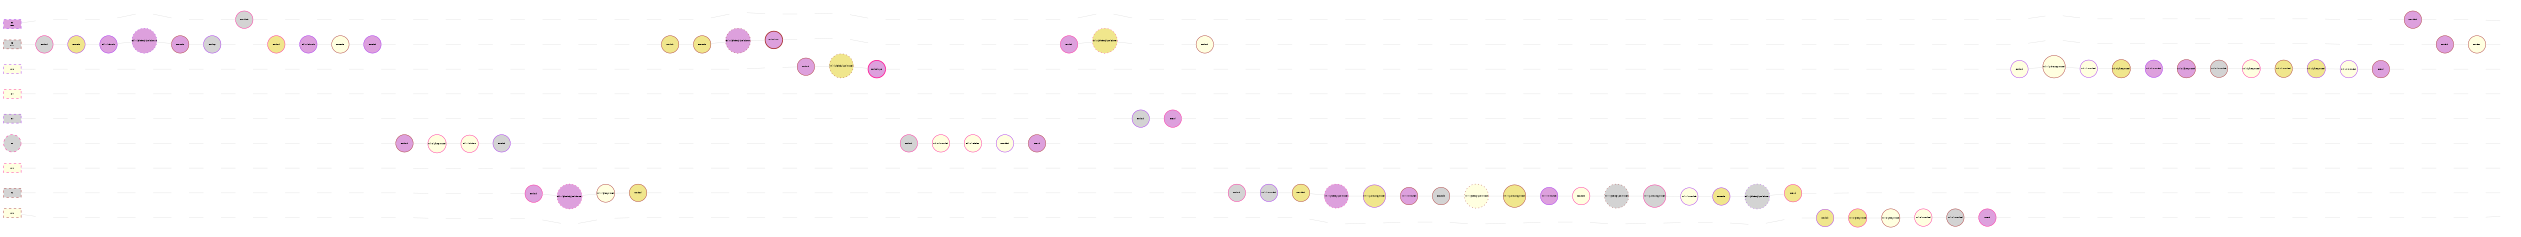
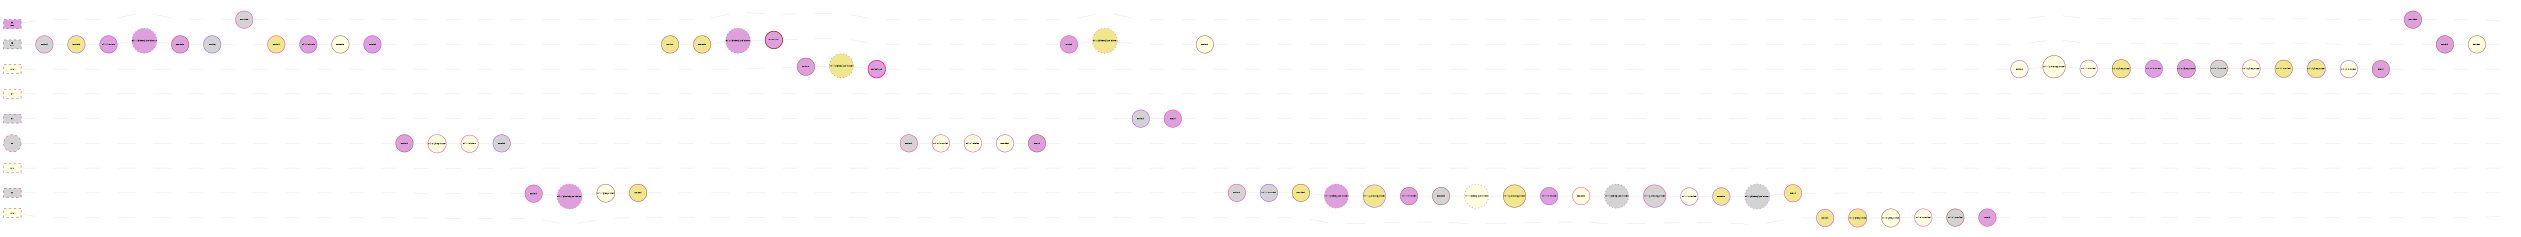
(12, 69) -> (12, 69)
